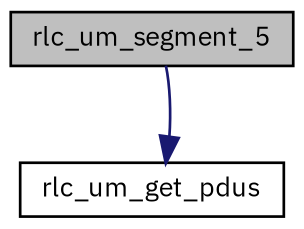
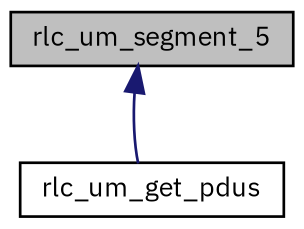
(170, 101) -> (134, 128)
